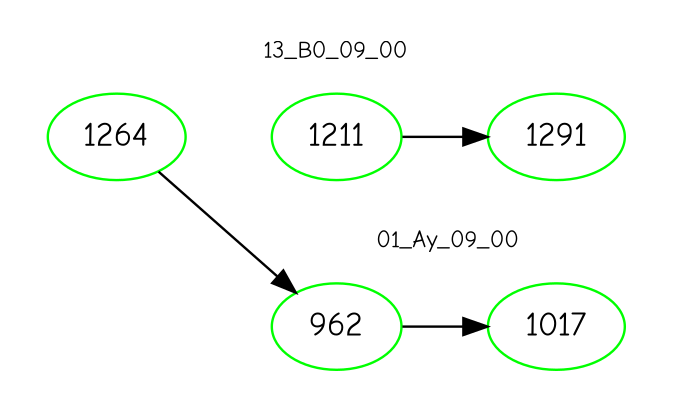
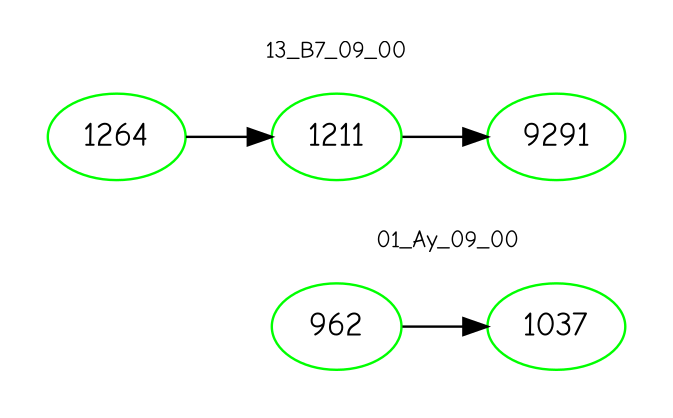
(336, 52) -> (336, 52)
(556, 137) -> (556, 137)
(218, 224) -> (217, 137)
(556, 327) -> (556, 327)
